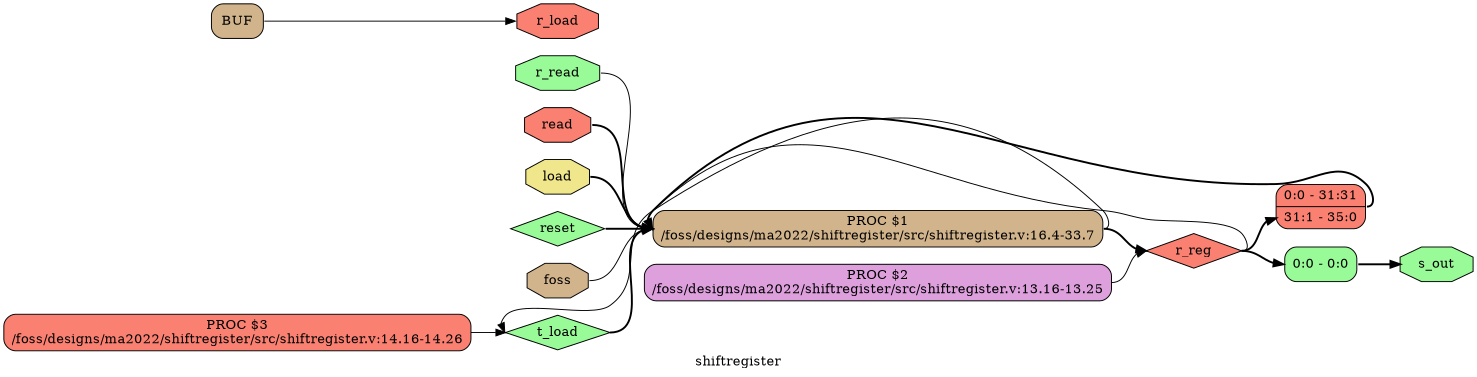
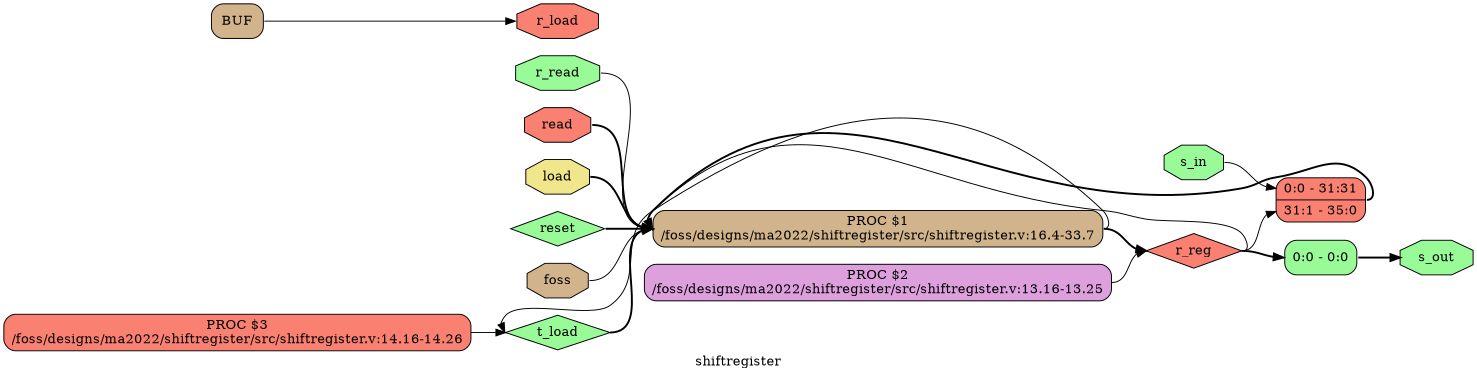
none -> (1194, 162)
(1257, 239) -> (1257, 236)
